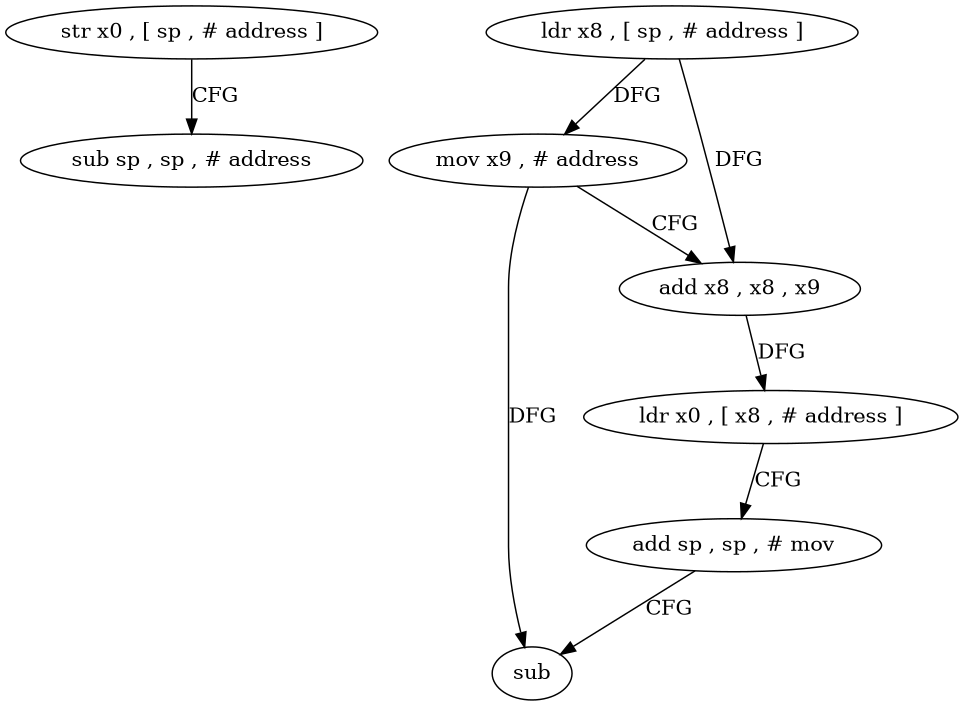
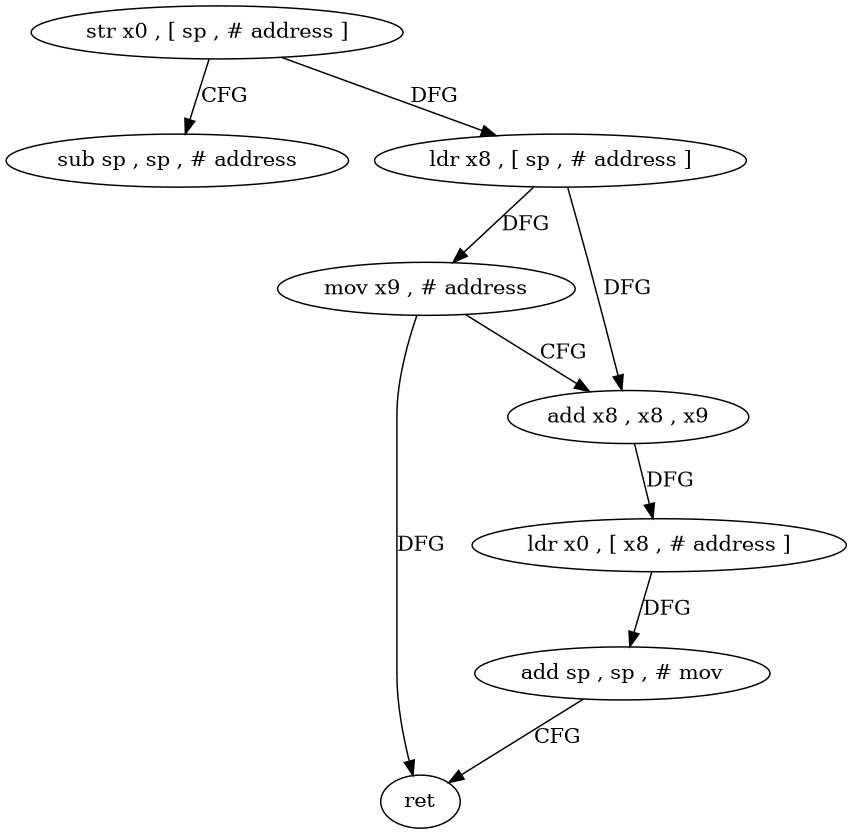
none -> (382, 94)
(778, 481) -> (667, 609)
(532, 673) -> (420, 802)
